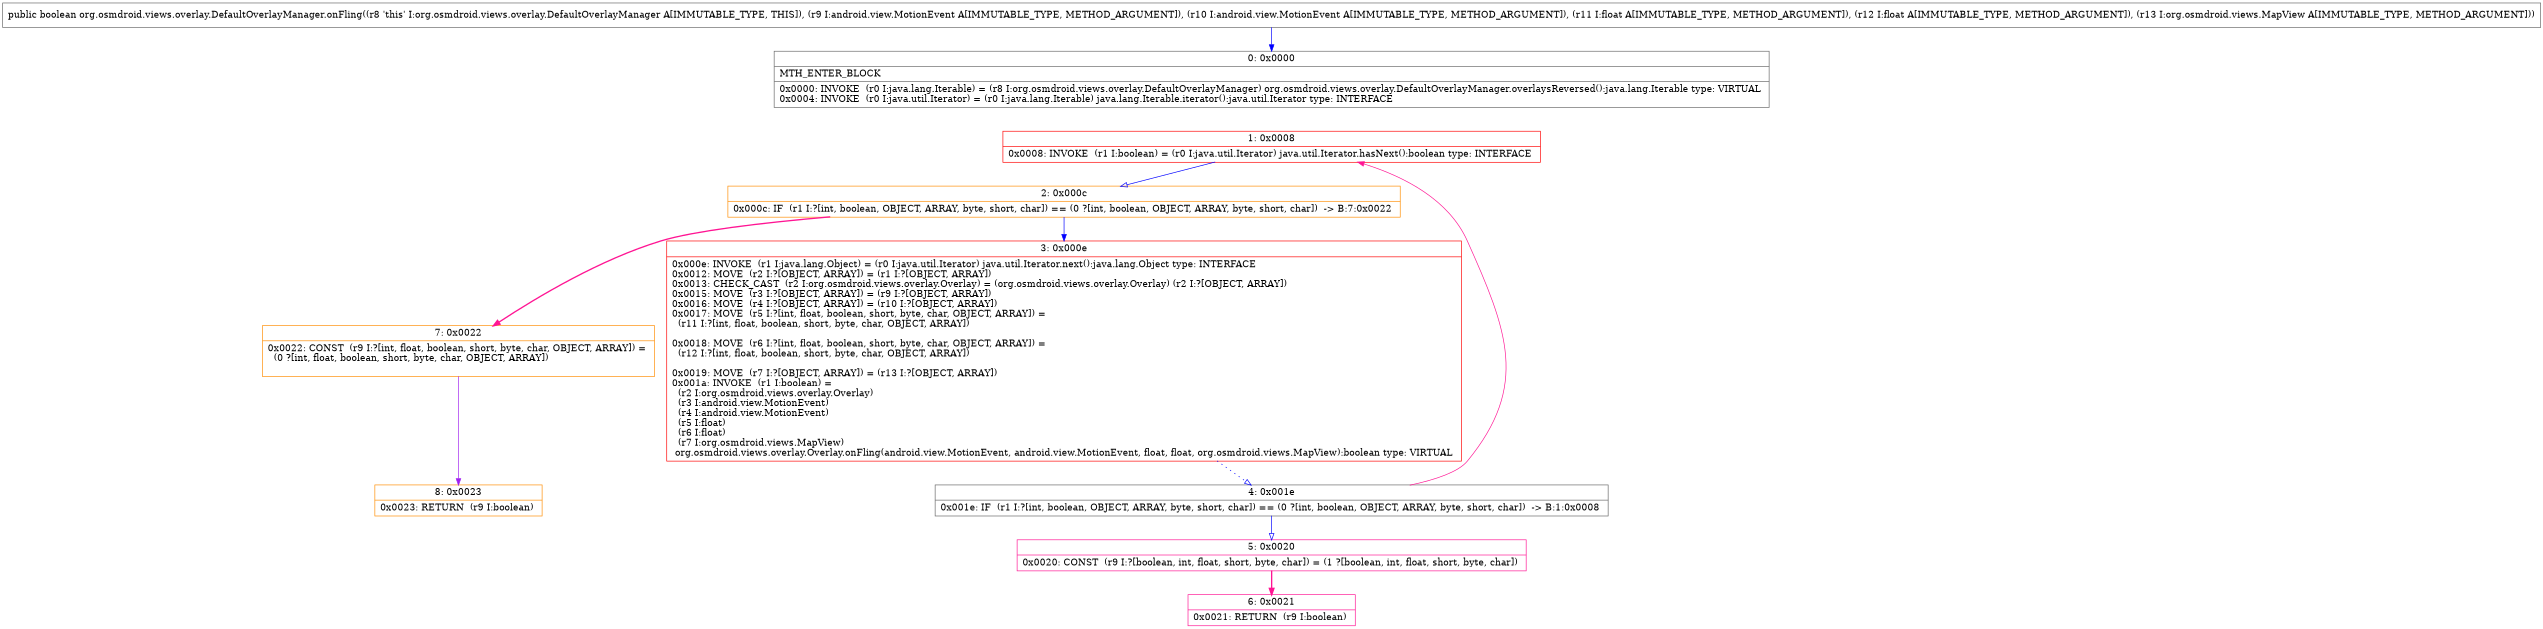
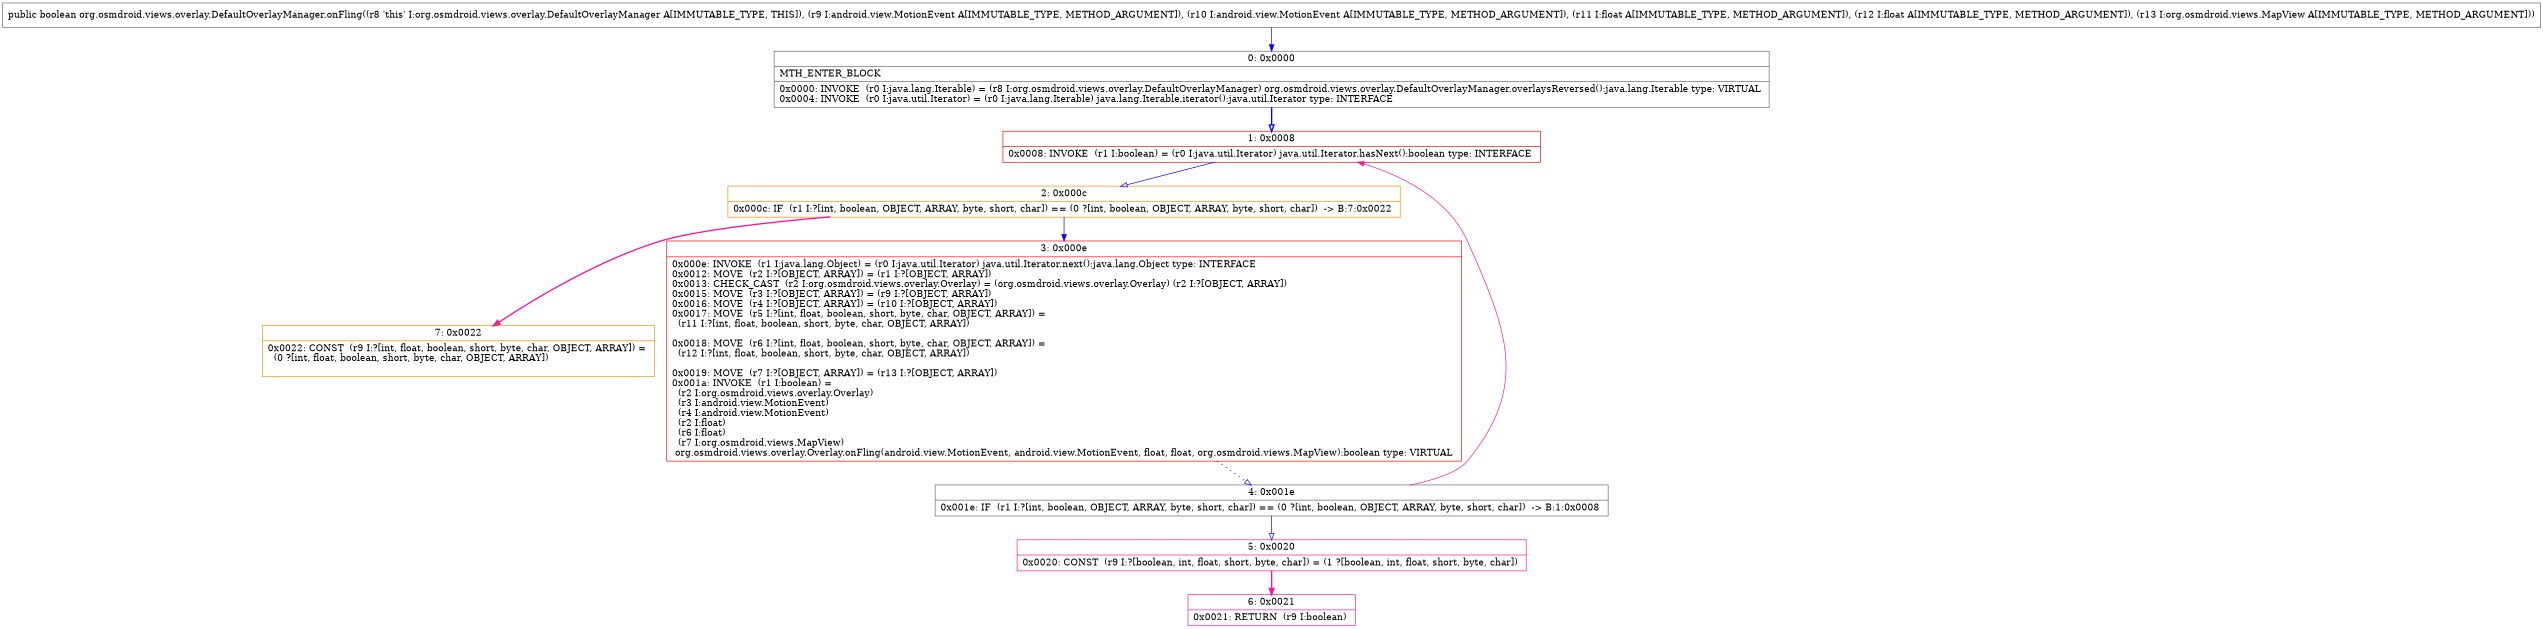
none -> (1272, 116)
(699, 423) -> (699, 423)
(458, 500) -> none
